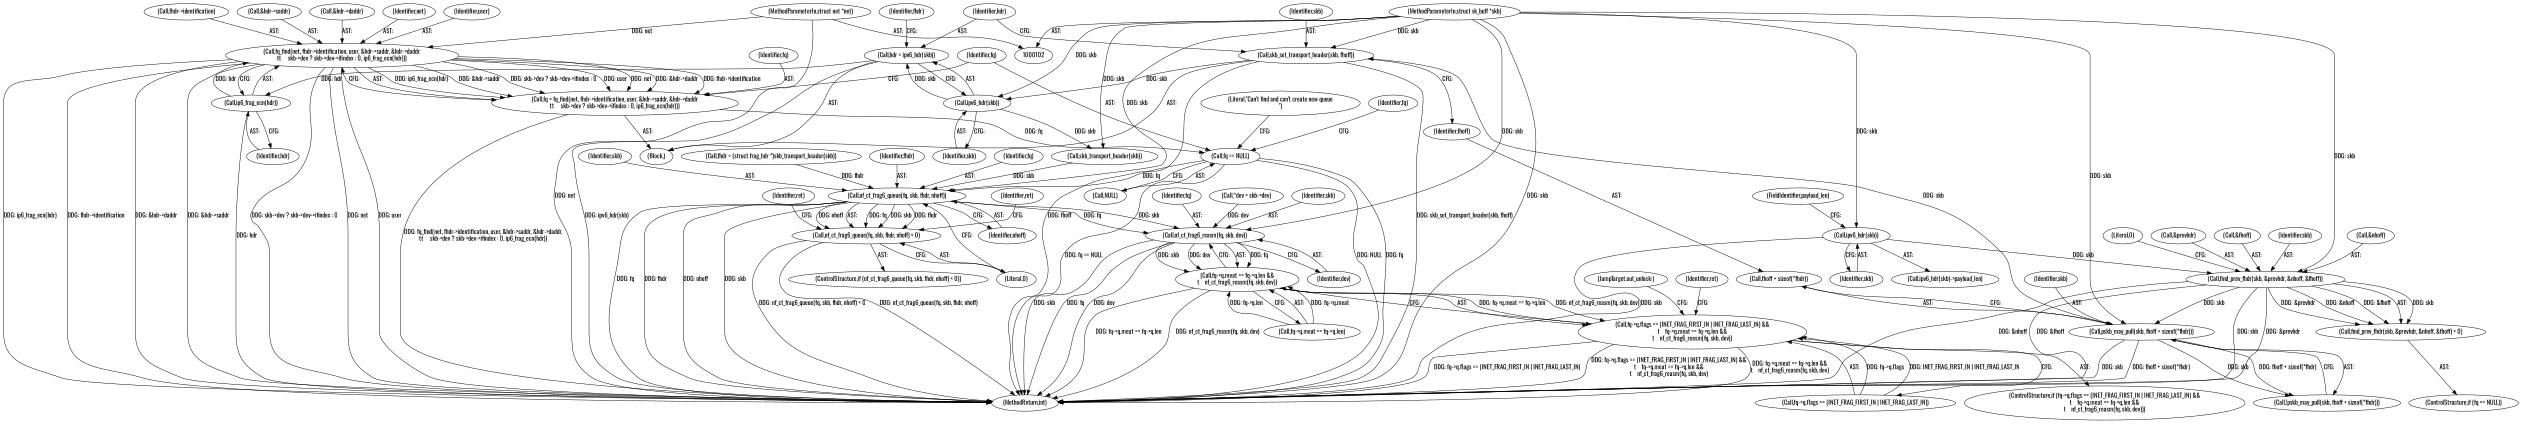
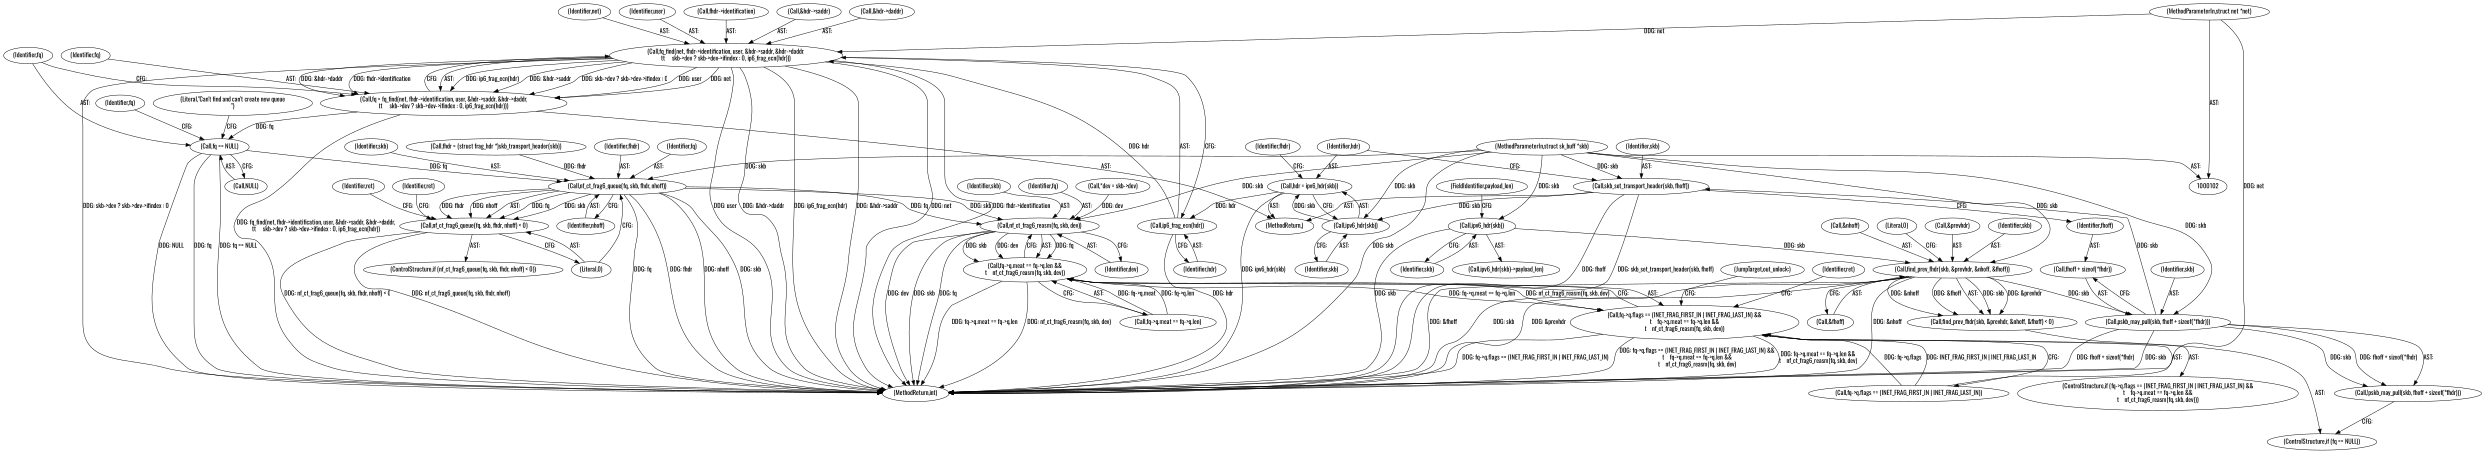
(656, 156) -> (1285, 226)
(1105, 156) -> none
none -> (1859, 284)
(2307, 354) -> (2367, 417)
